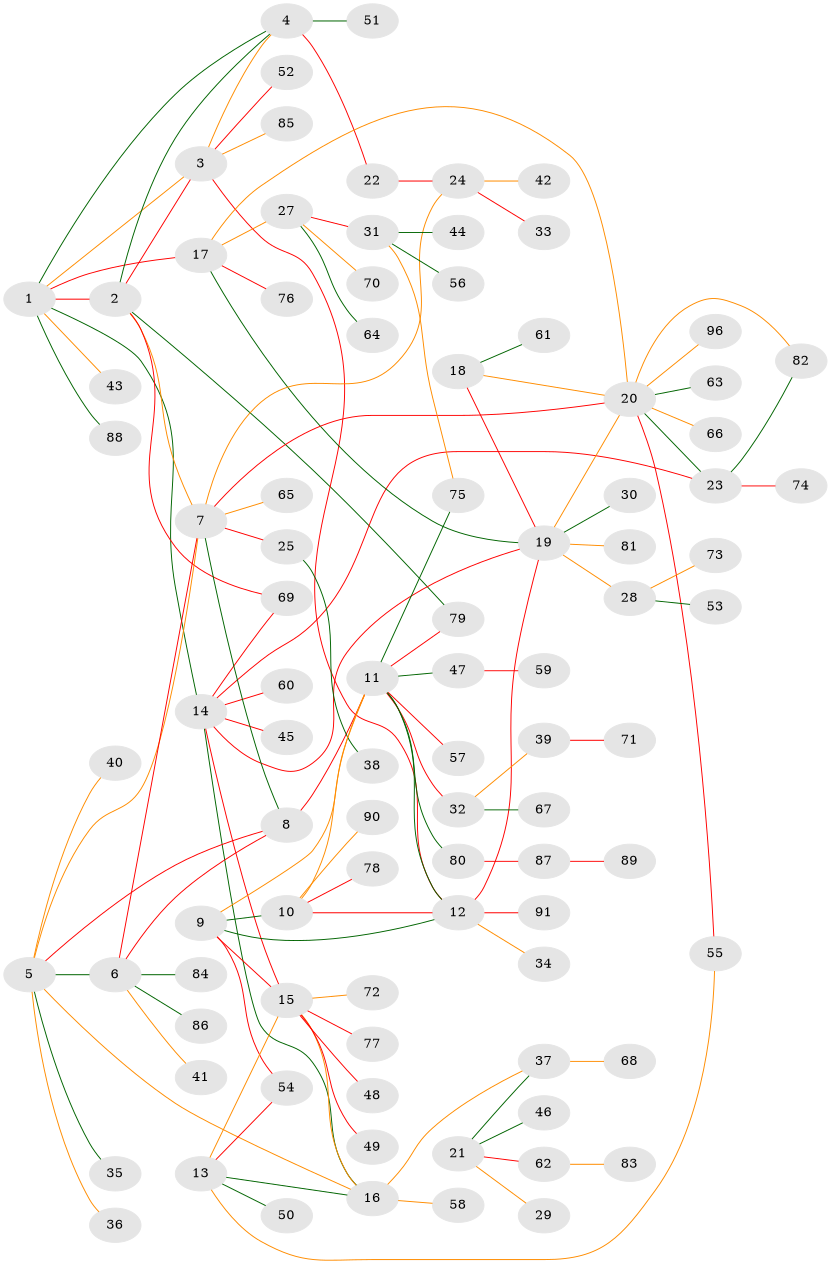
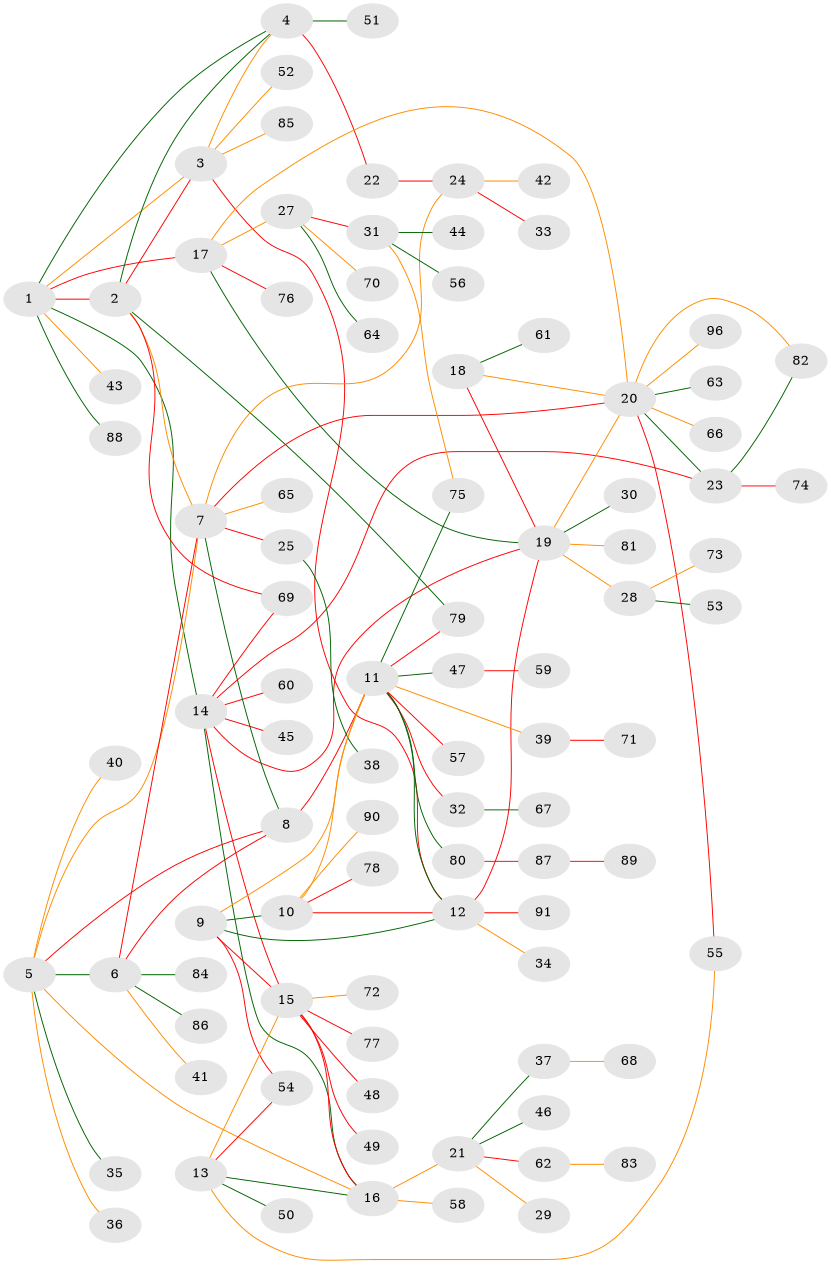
(243, 118) -> (243, 118)
(501, 775) -> (458, 709)
(329, 1100) -> (329, 1100)
(446, 1117) -> (415, 1176)
